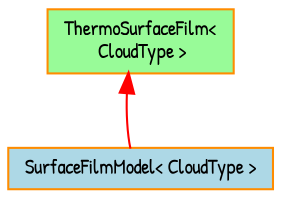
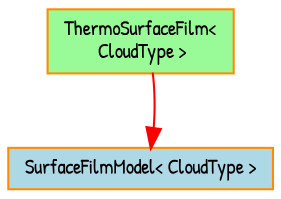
(127, 121) -> (155, 100)
